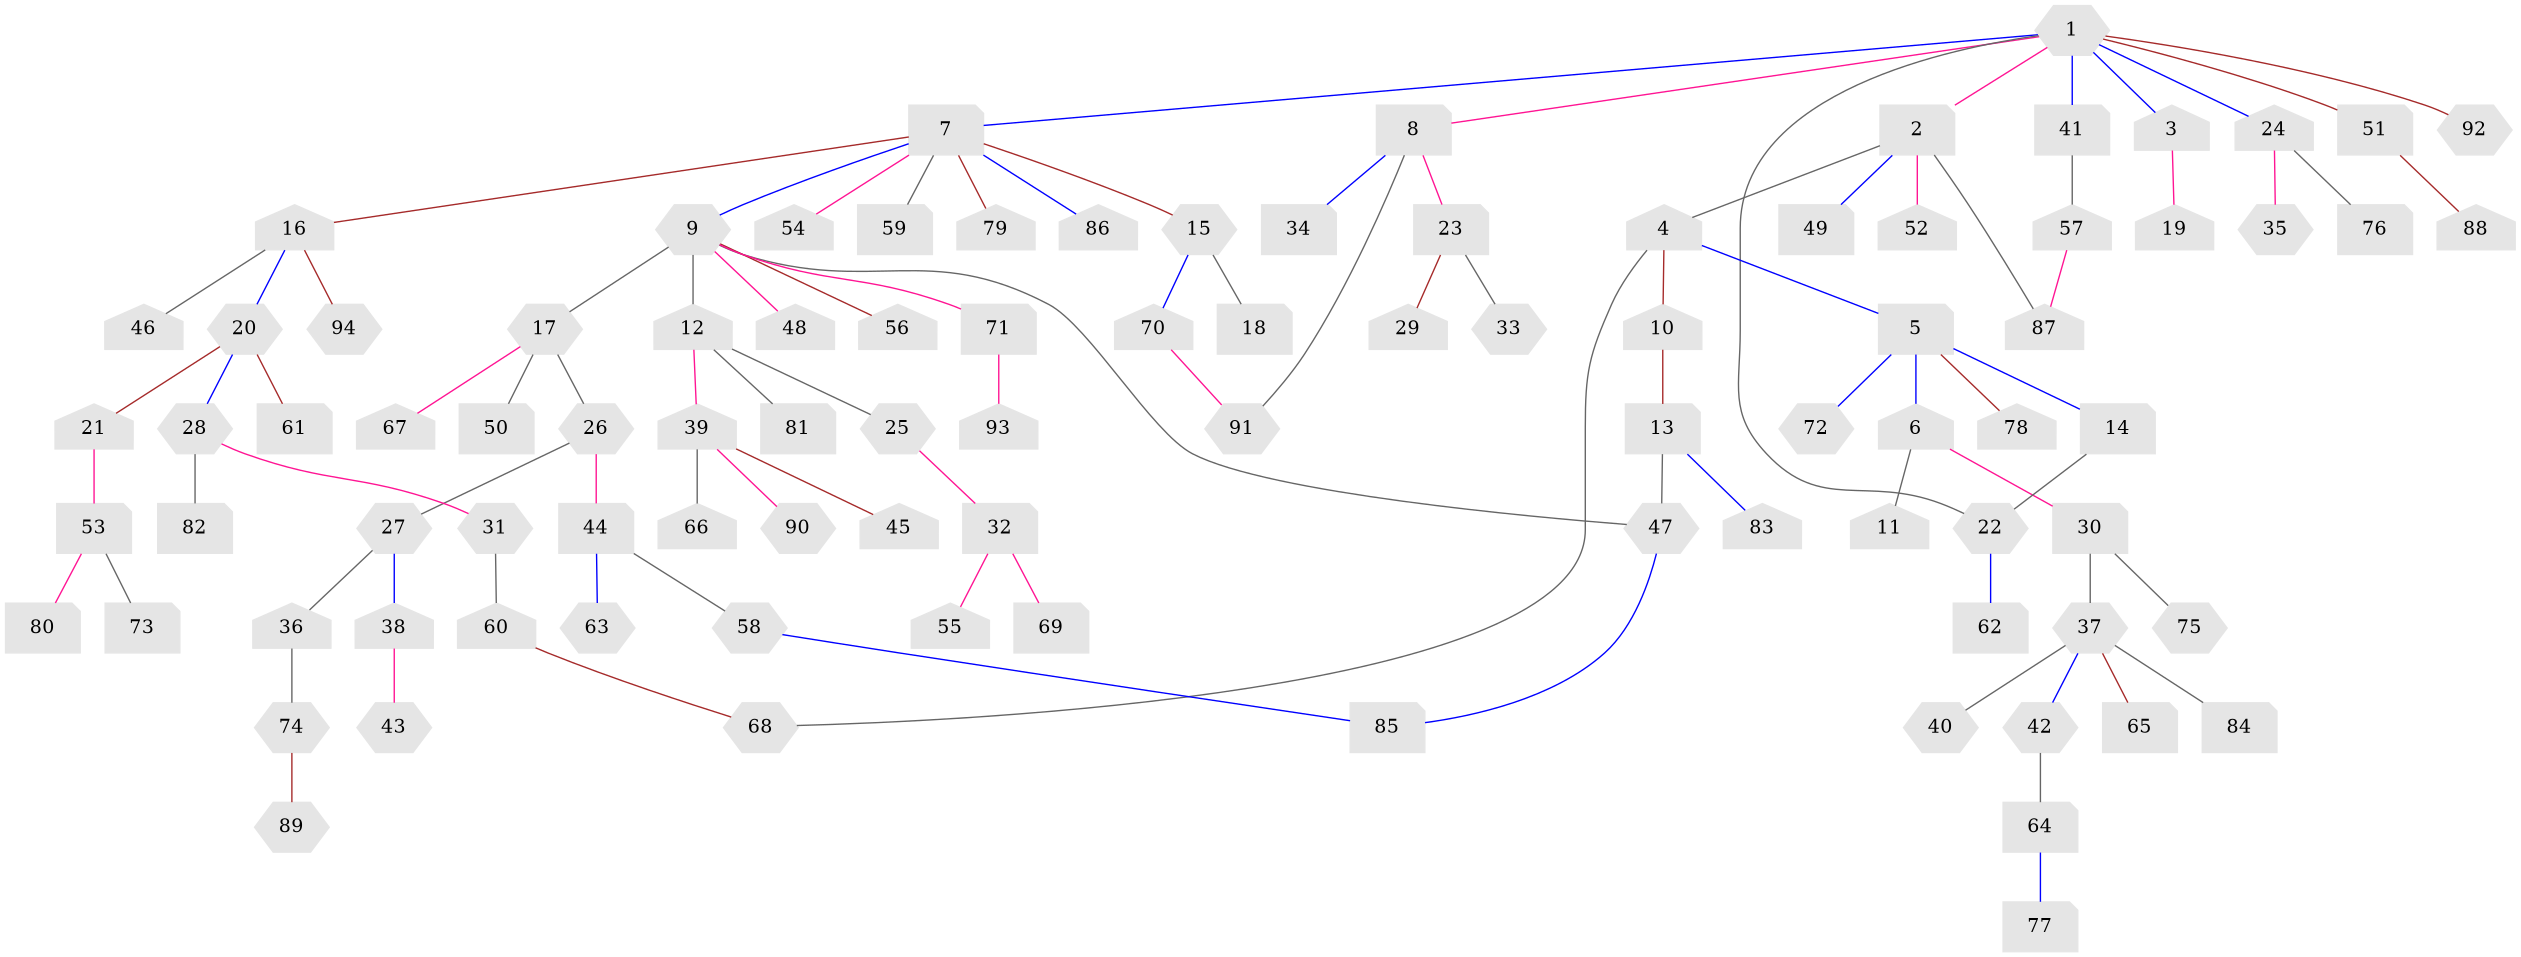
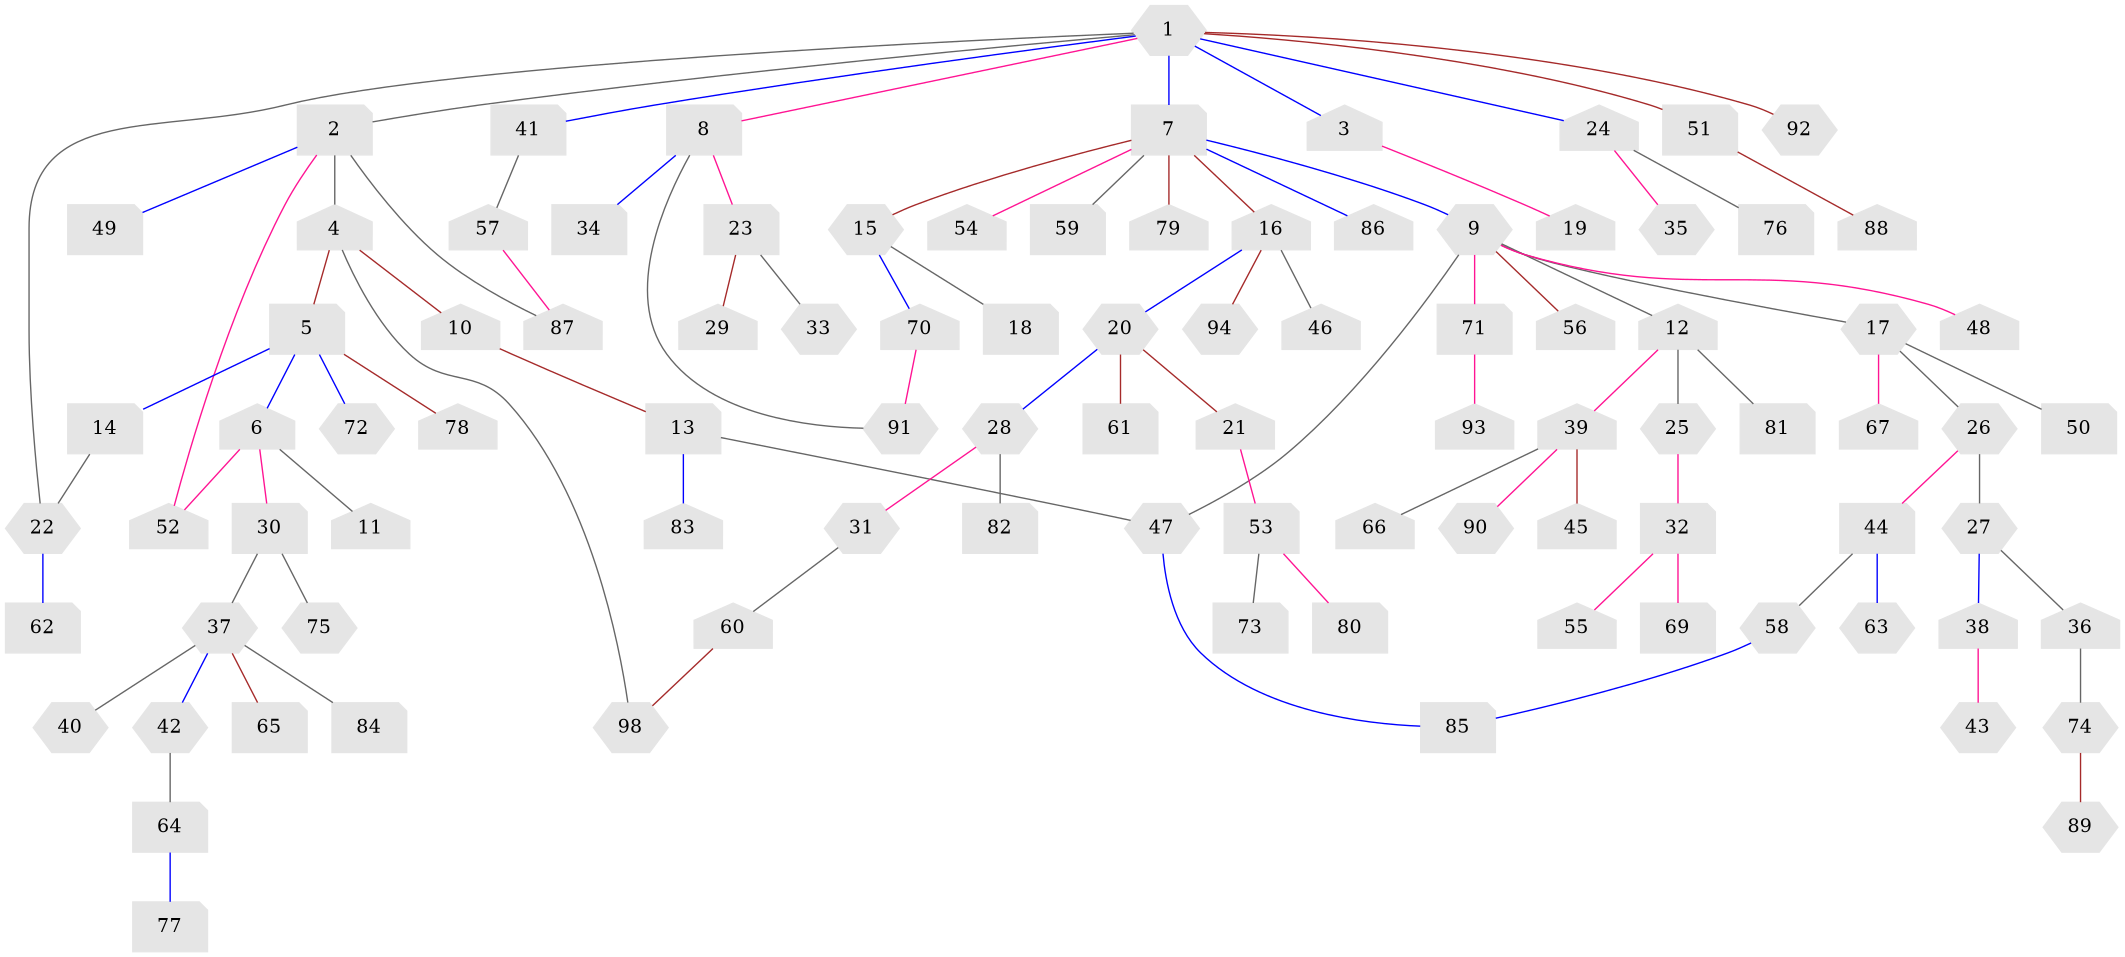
(2001, 76) -> (753, 72)
(1790, 279) -> (322, 277)
none -> (212, 480)
(761, 728) -> (631, 728)
